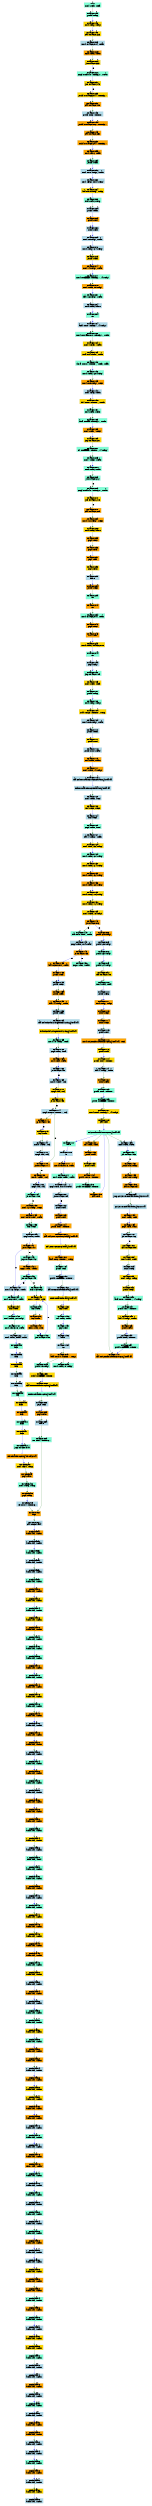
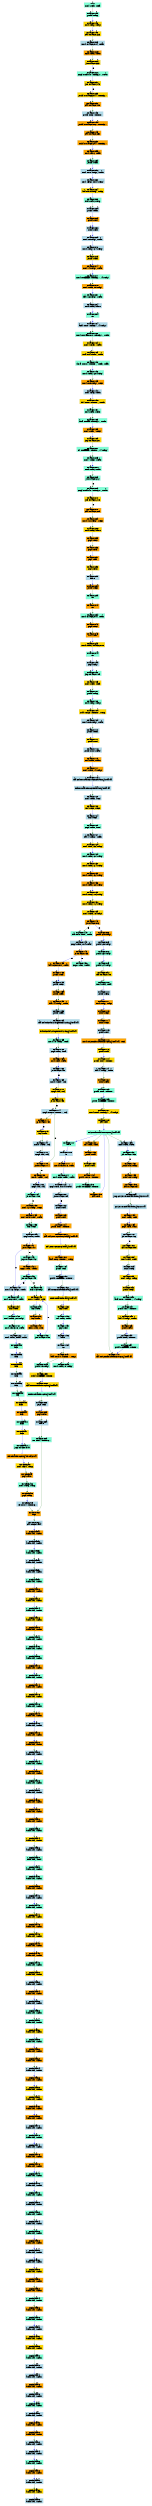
(34, 2165) -> (34, 2165)
